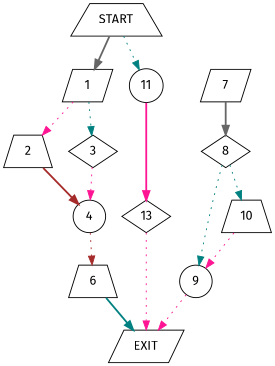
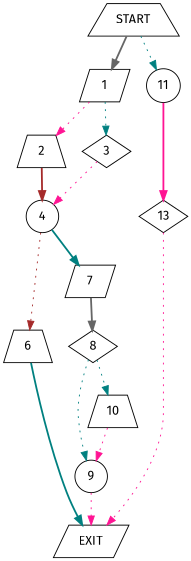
none -> (63, 244)
